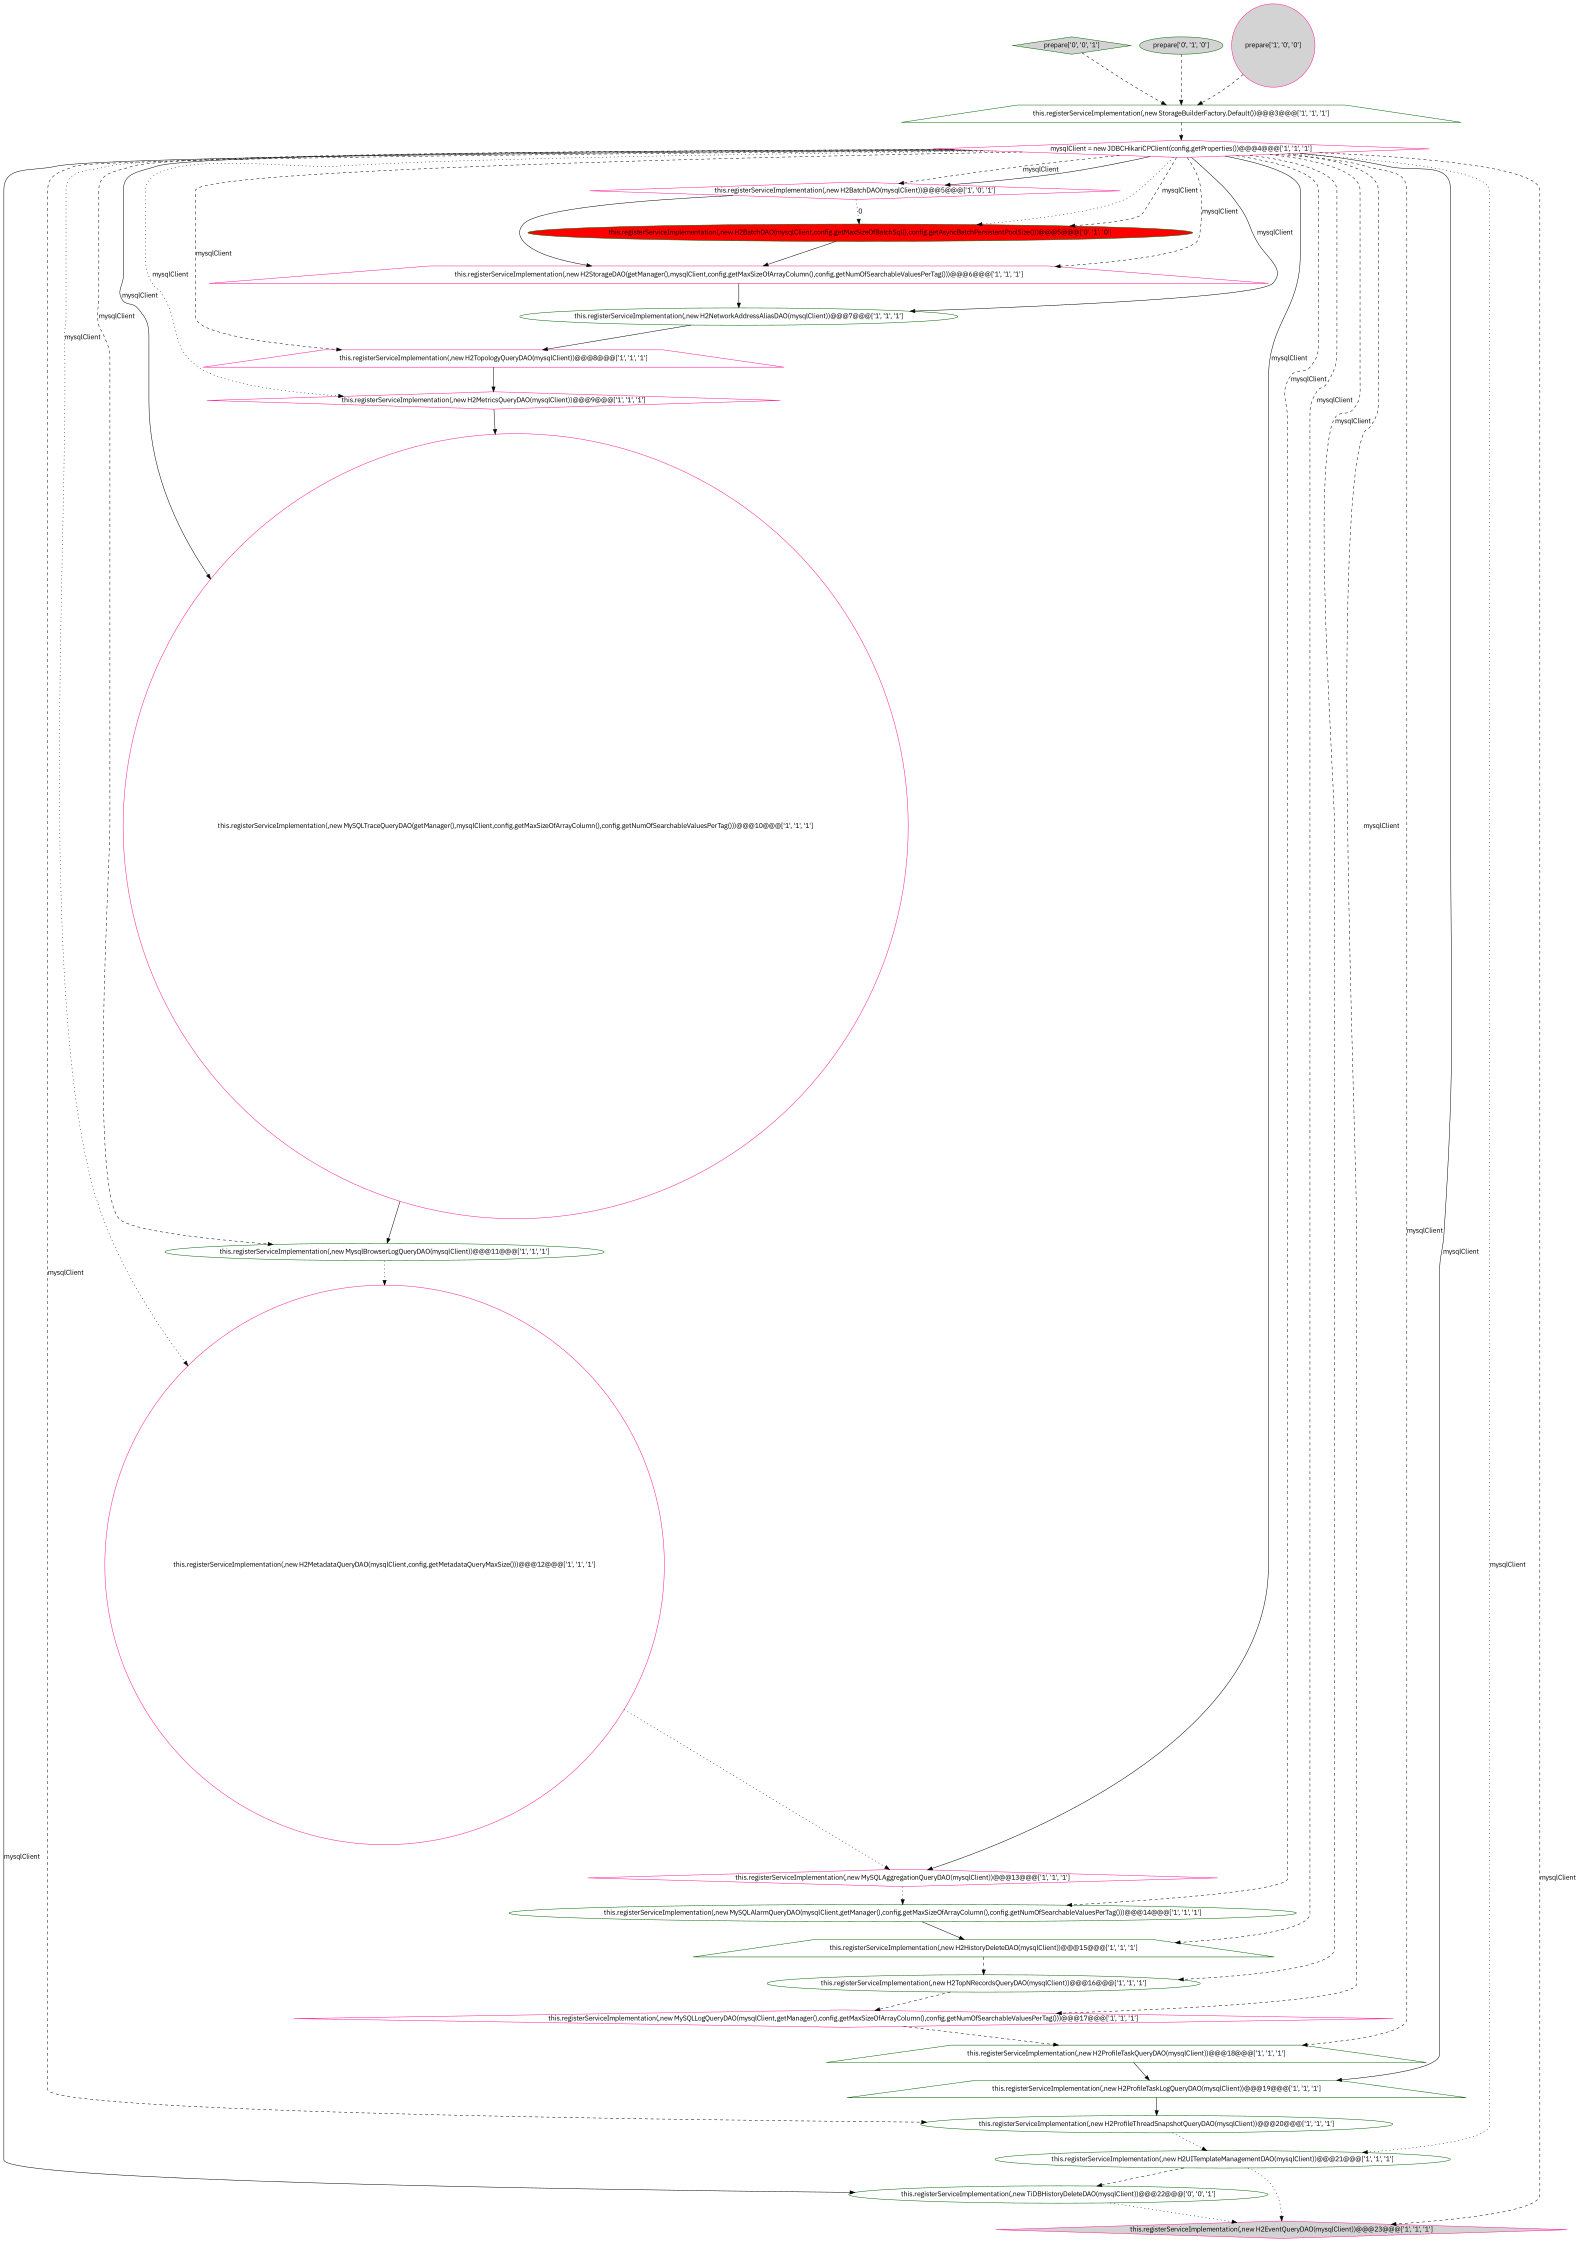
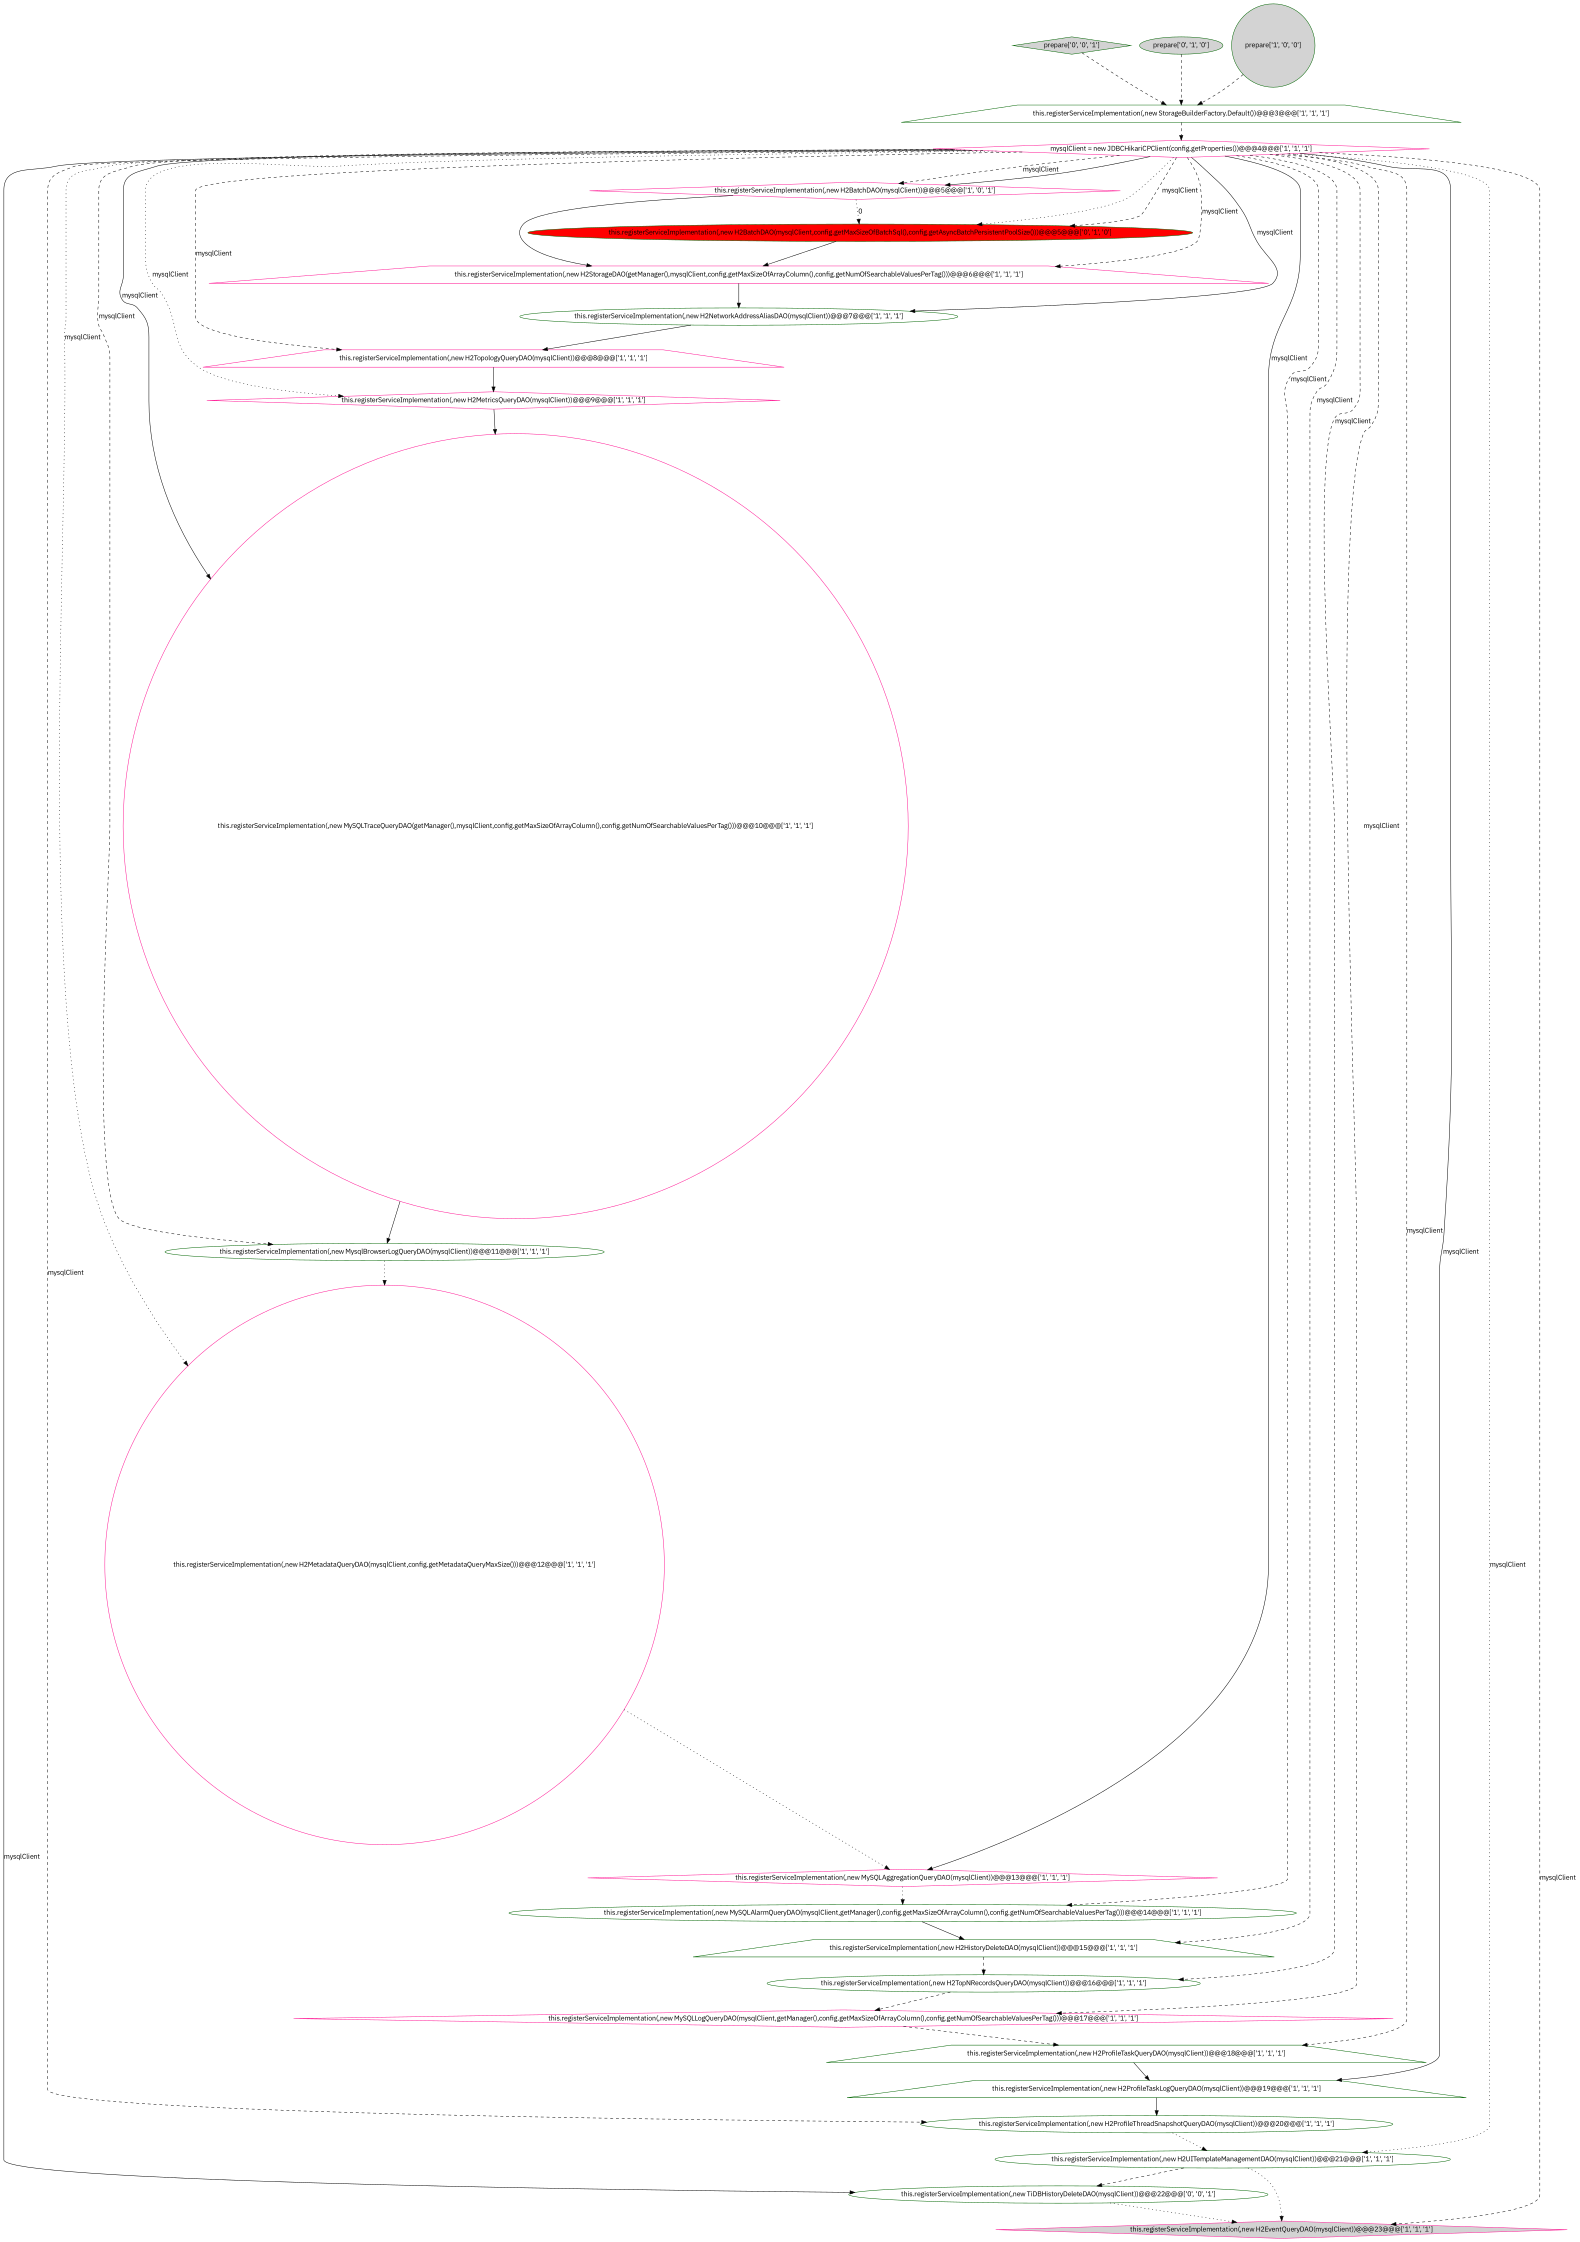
(1273, 46) -> (1273, 46)
